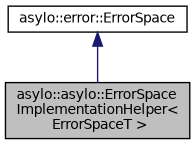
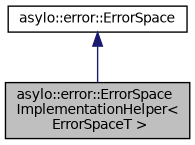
(98, 111) -> (98, 111)
